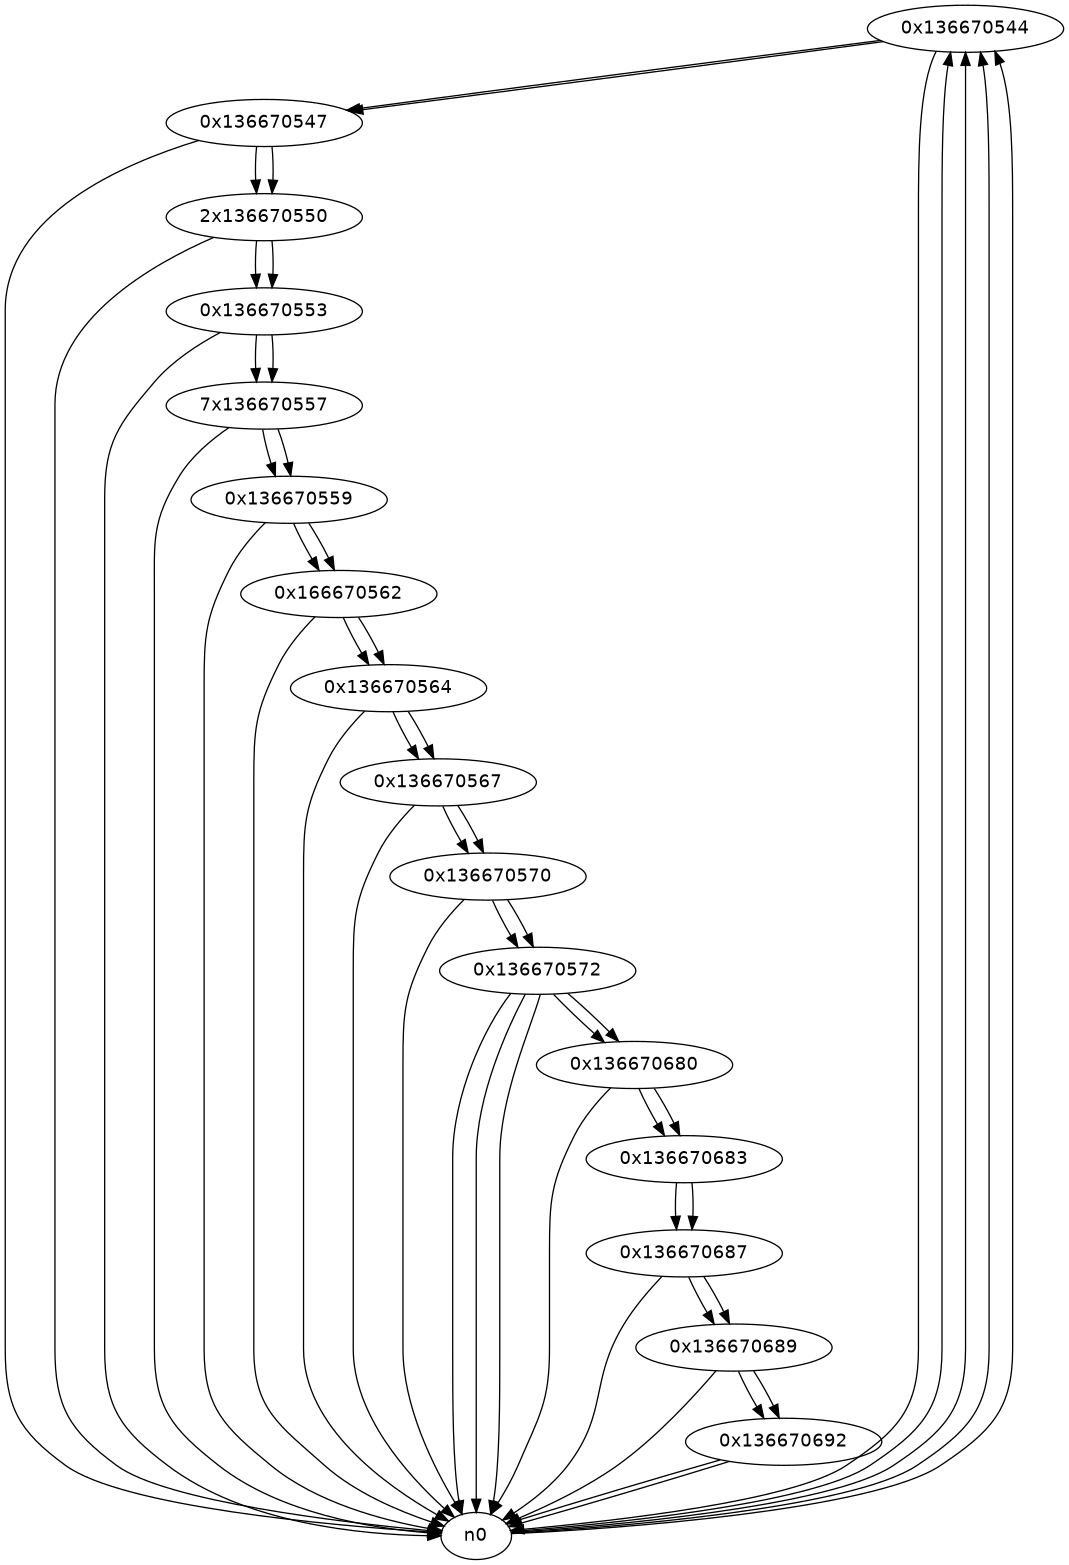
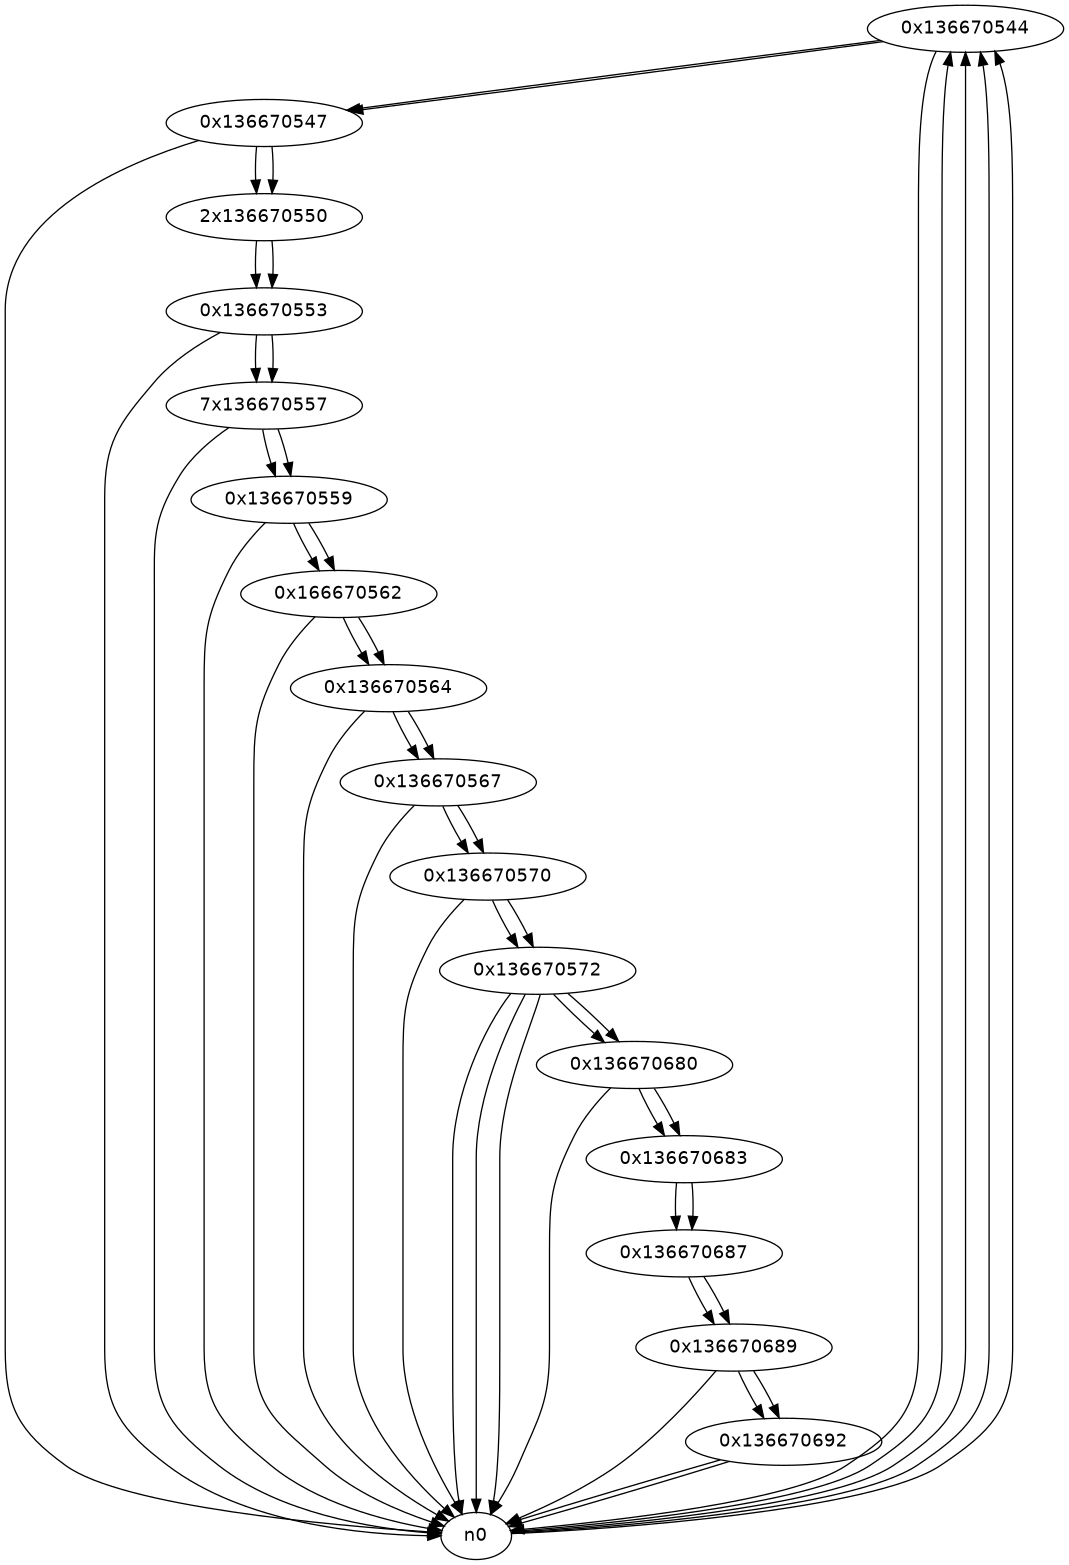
(55, 985) -> none
(597, 1401) -> none
